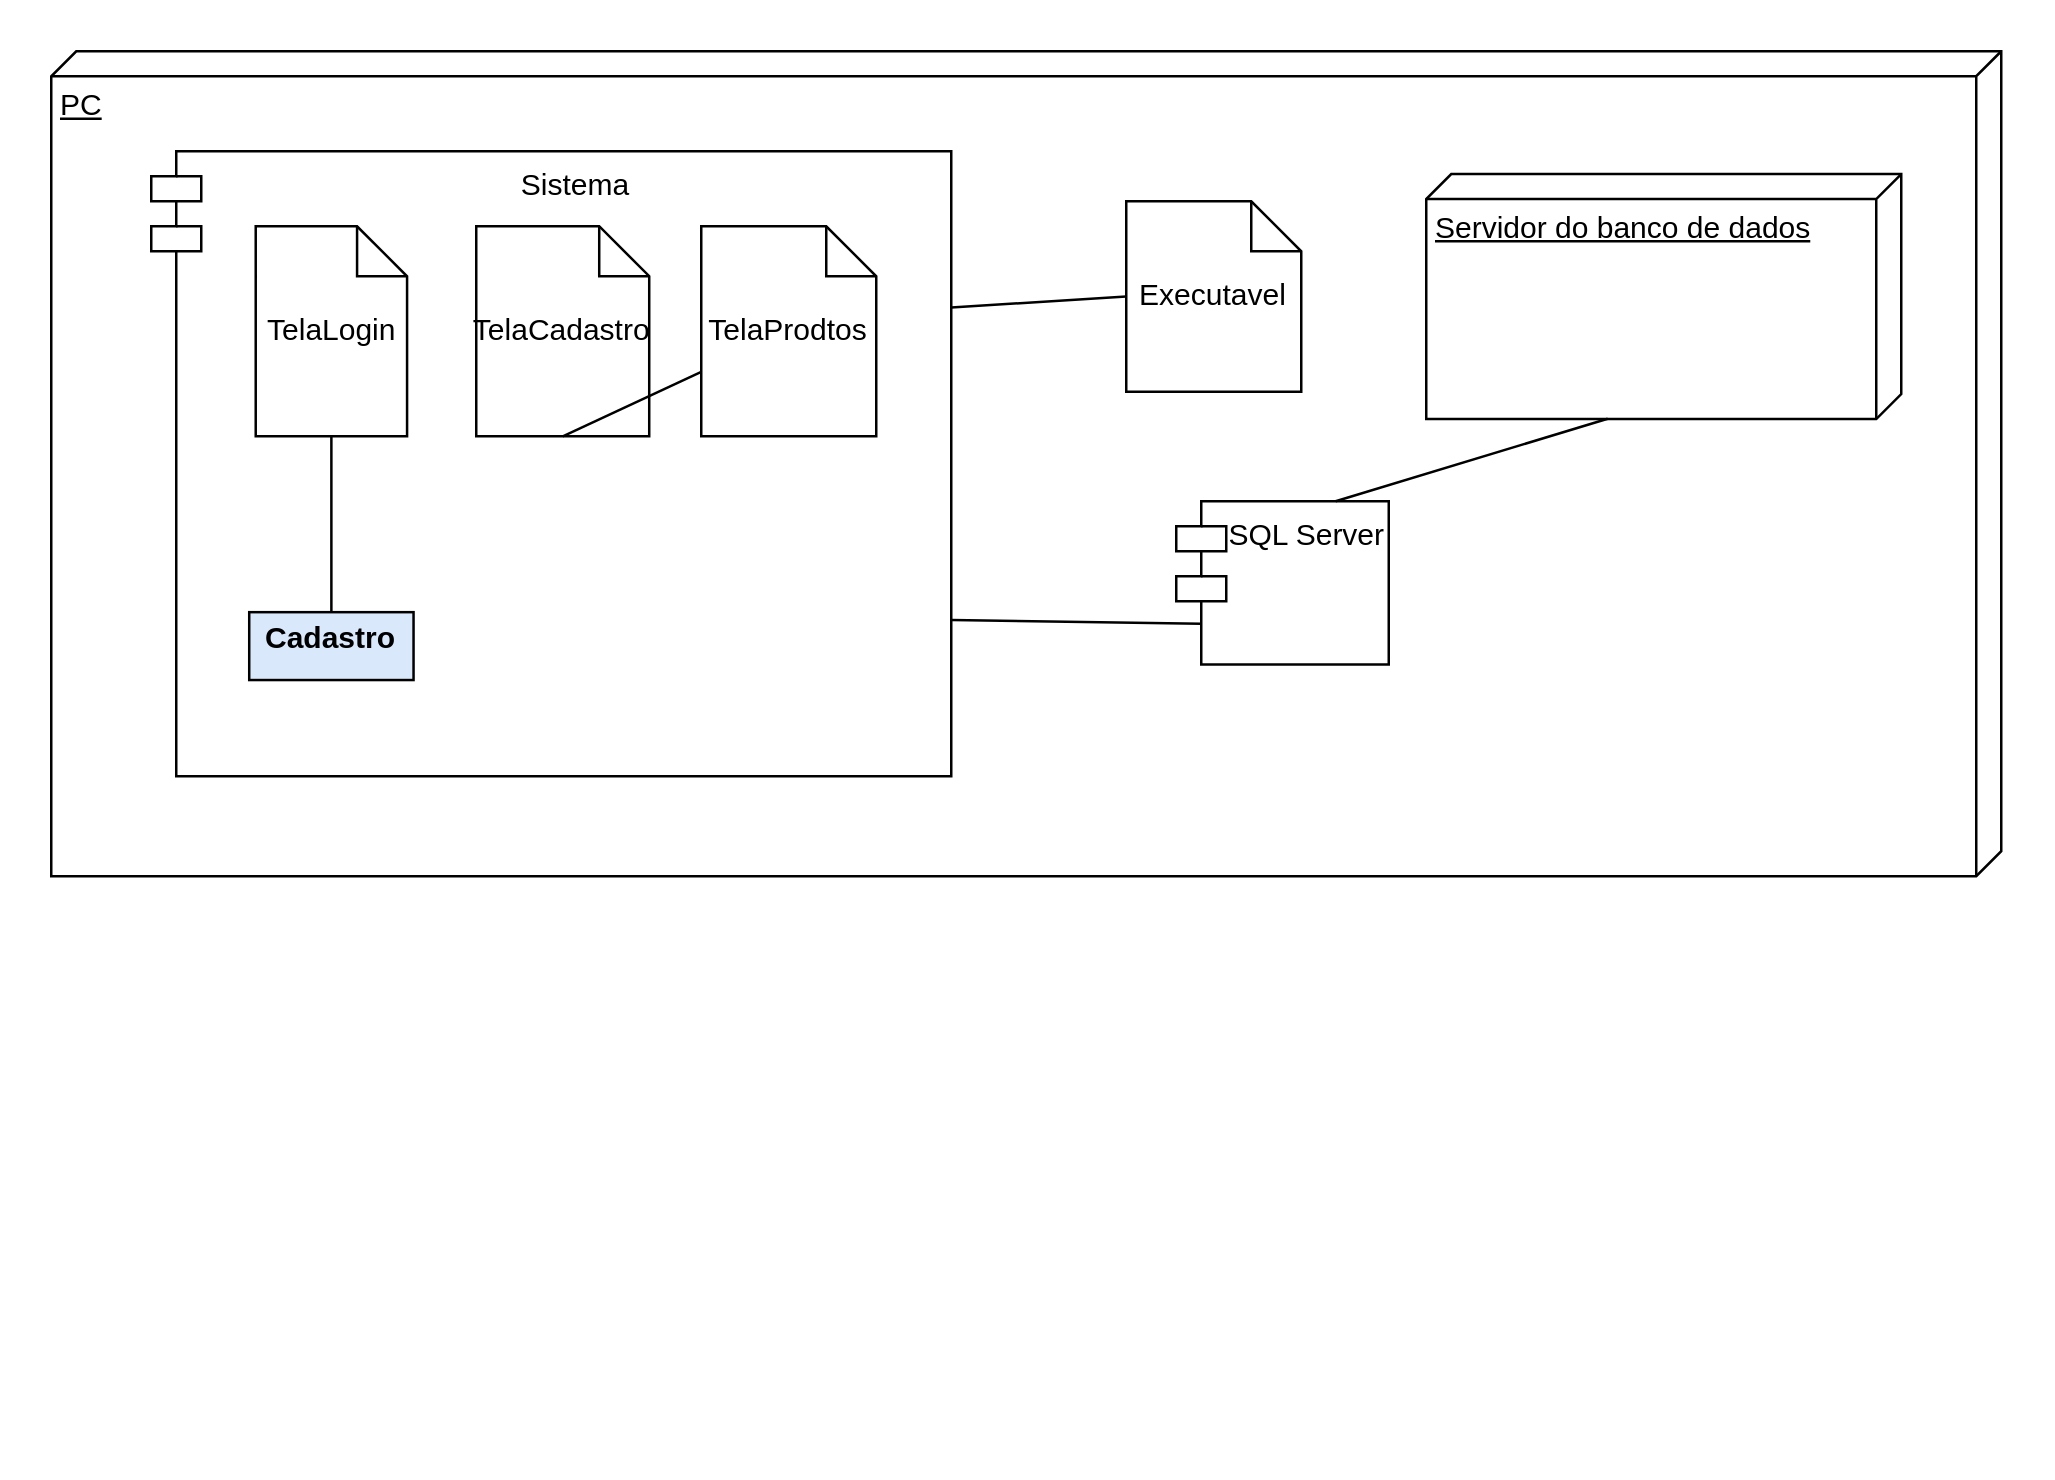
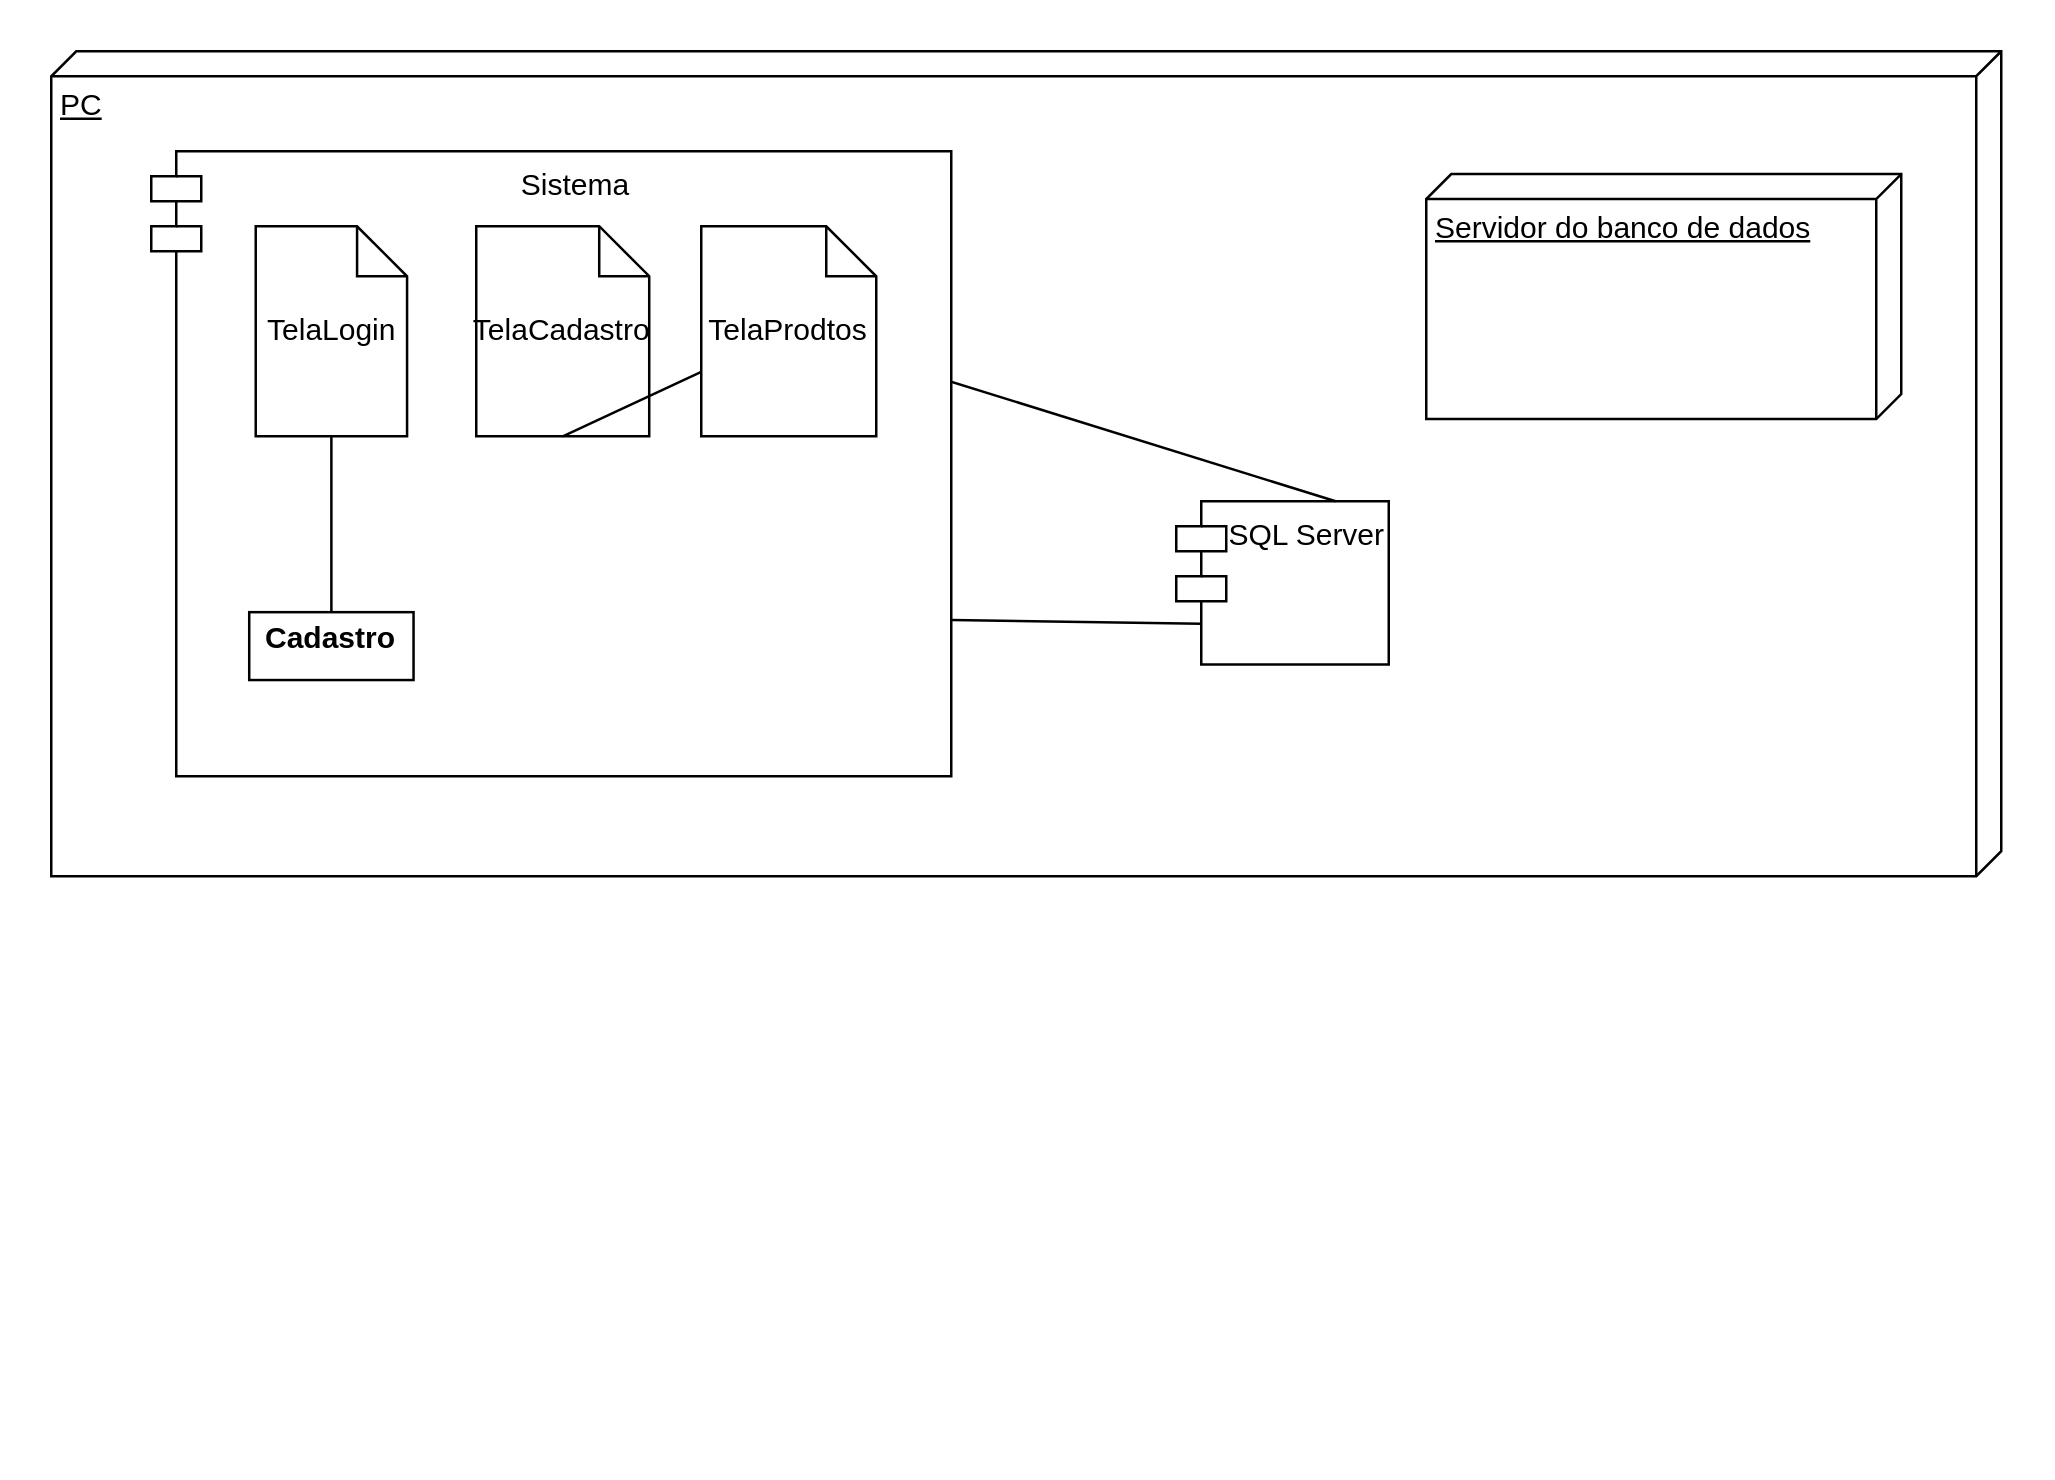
(1214, 297) -> none
(1039, 302) -> none
(1448, 467) -> (1144, 442)
(331, 646) -> (331, 646)
